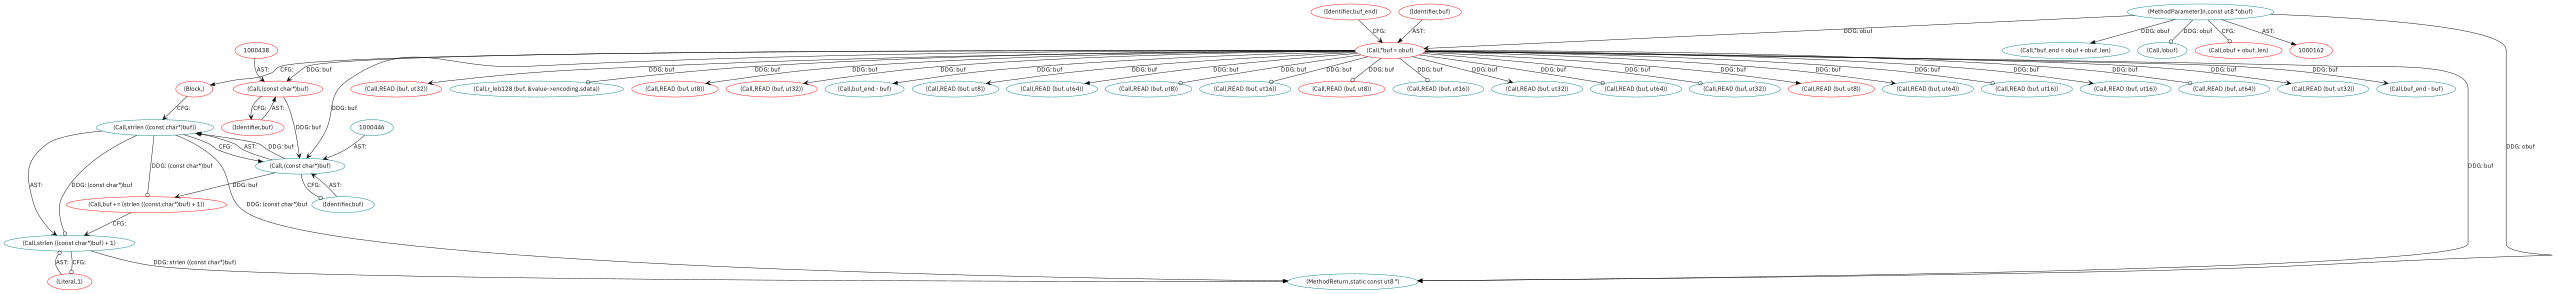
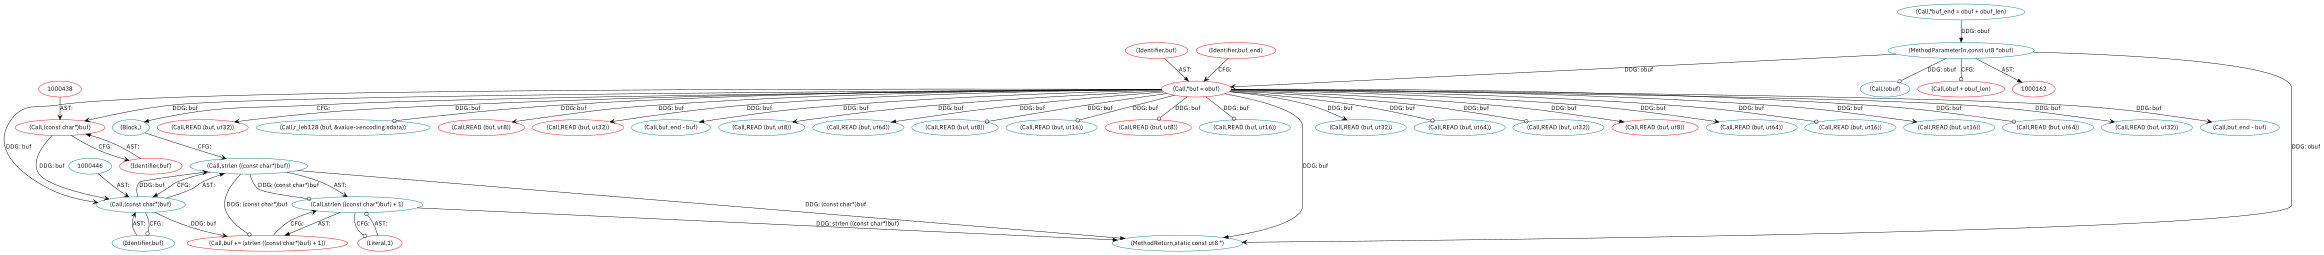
(2135, 31) -> (1961, 29)
(194, 89) -> (131, 128)
none -> (315, 223)
